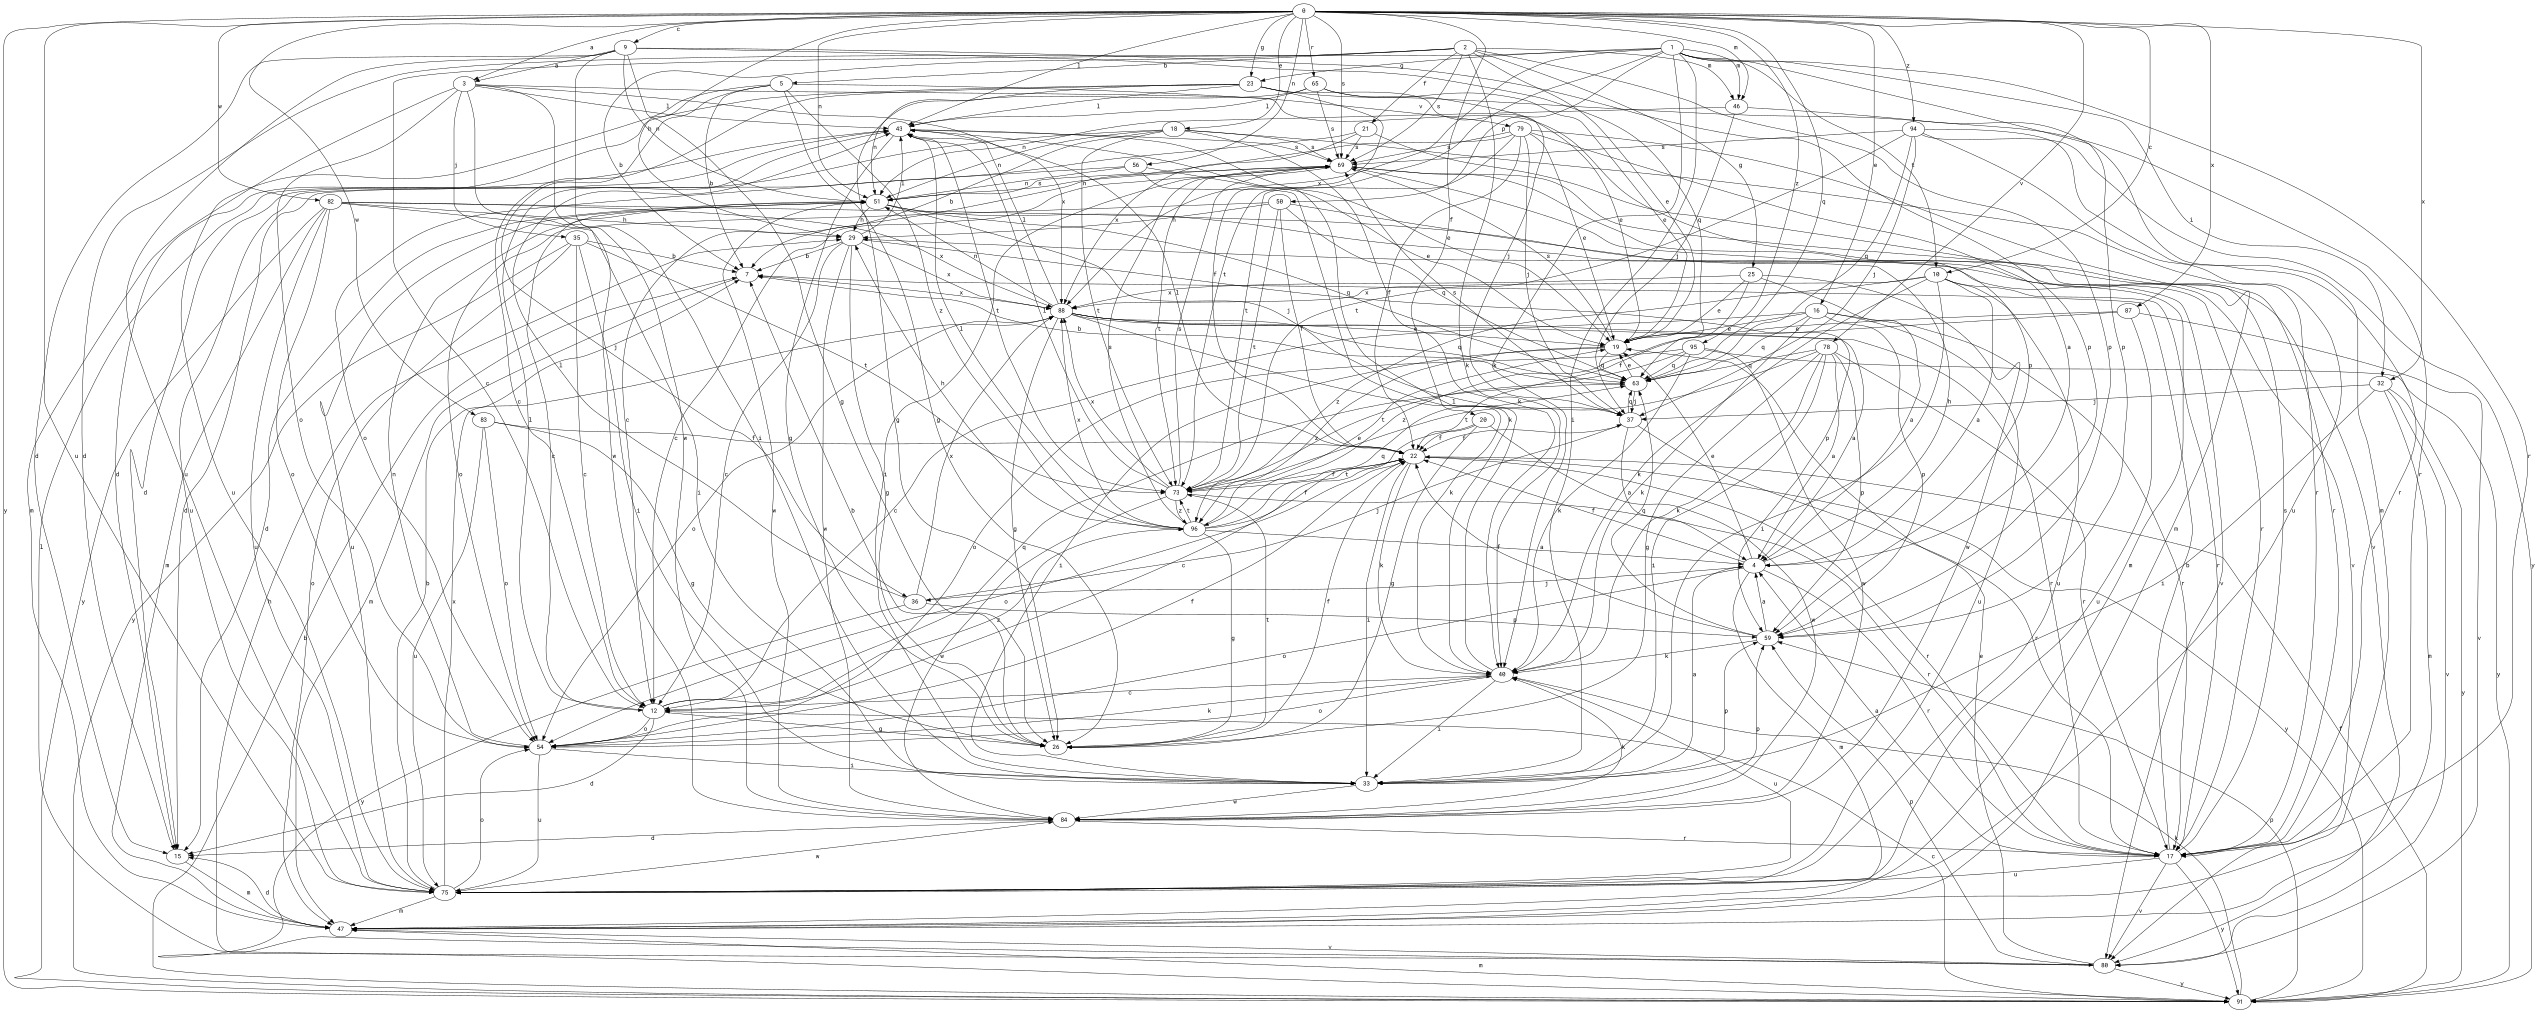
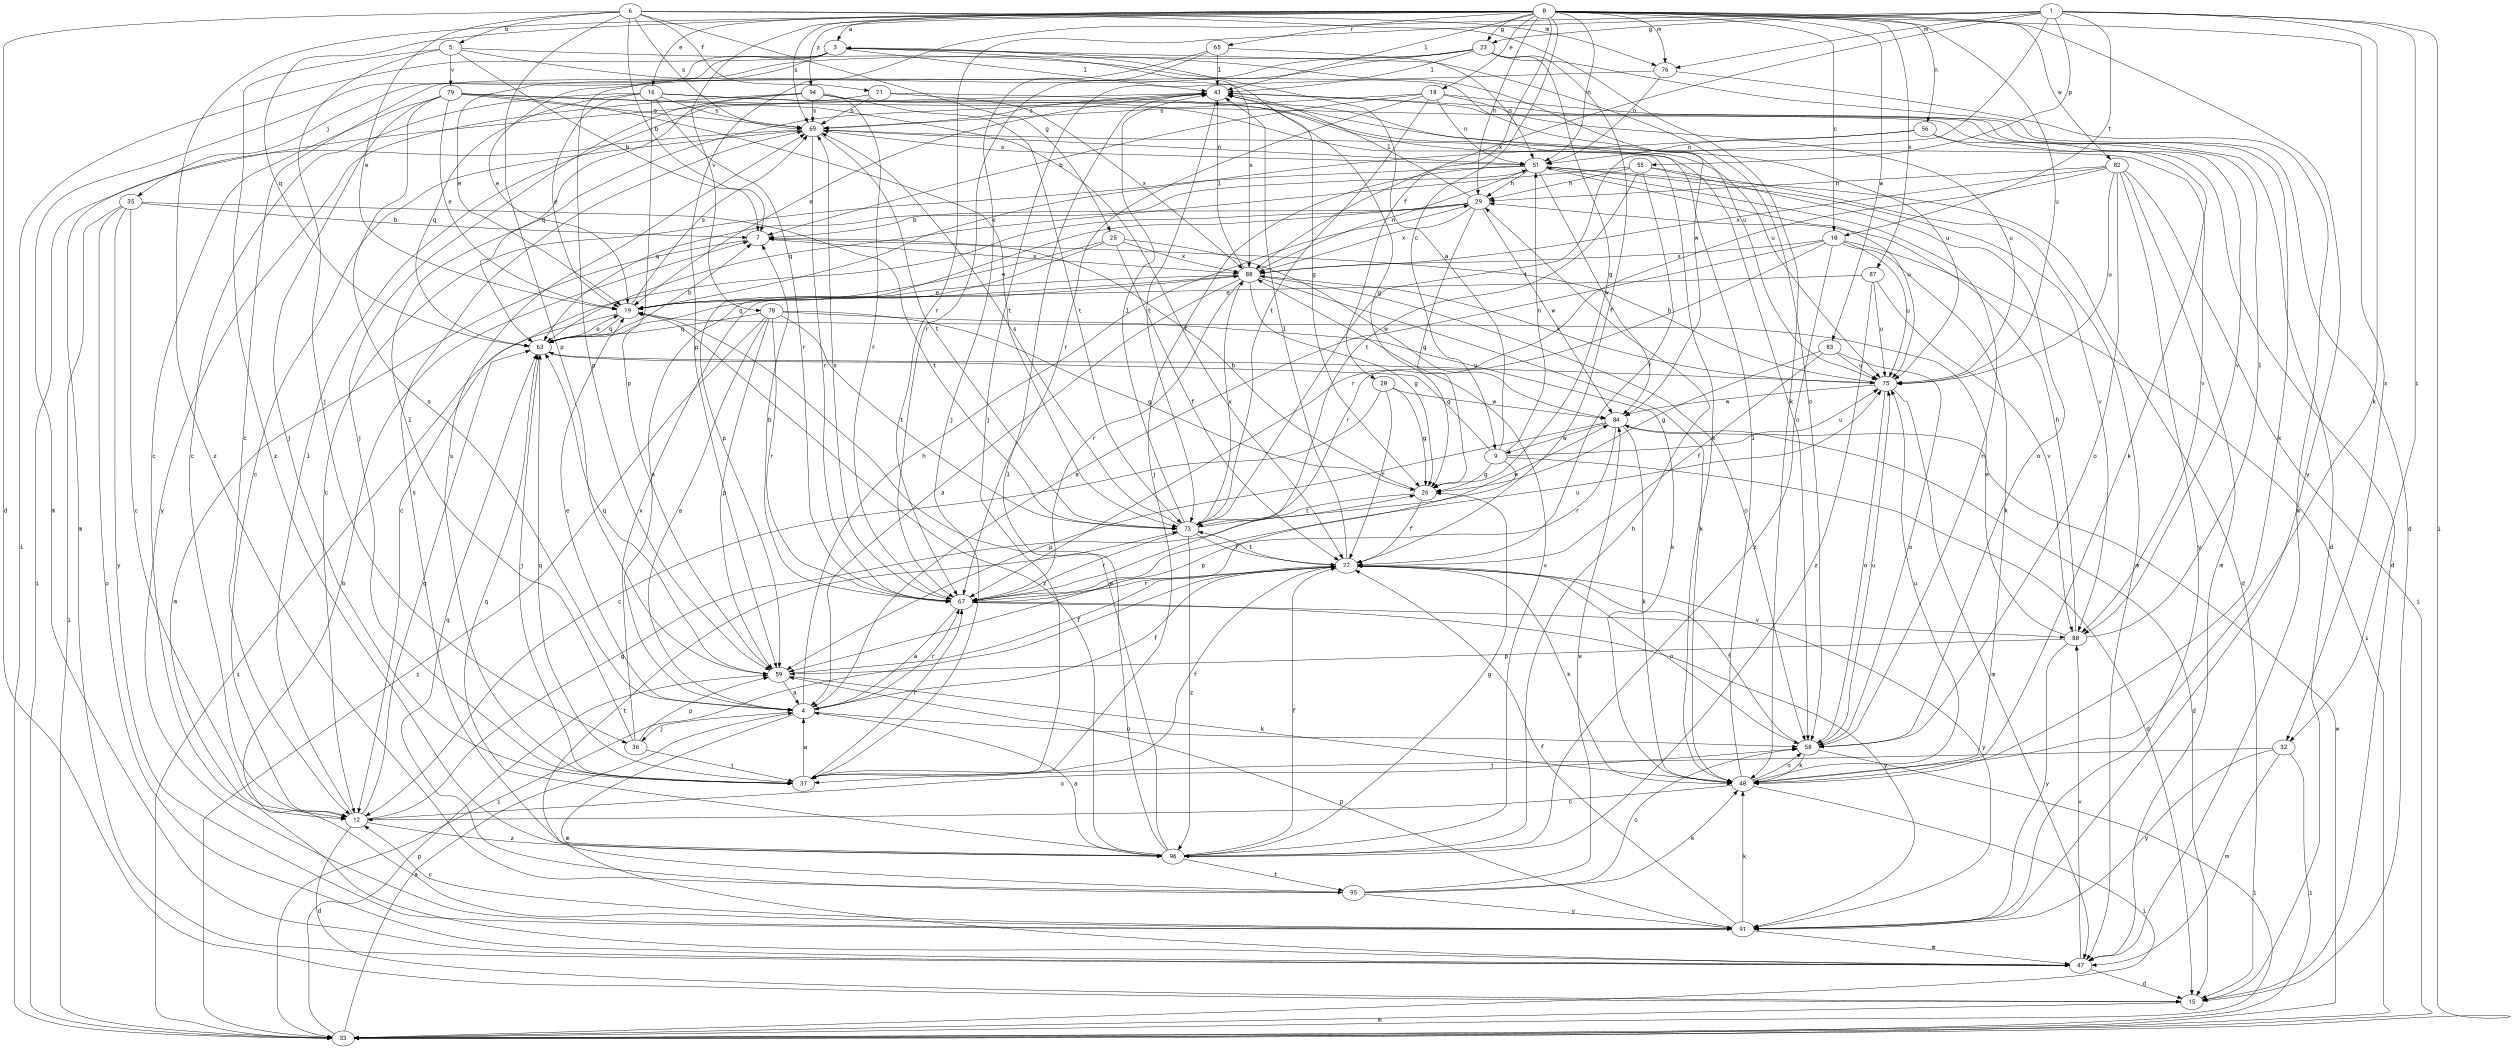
(1465, 48) -> (630, 11)
(679, 63) -> none
(1737, 107) -> (1665, 70)
(1327, 123) -> (728, 117)
(1280, 202) -> (1640, 166)
none -> (1210, 362)
(1186, 513) -> (1261, 874)
(677, 525) -> (1558, 438)
(540, 747) -> (1808, 747)
(2443, 780) -> none
(2170, 857) -> (962, 602)
(252, 903) -> (1270, 1020)
(756, 963) -> none
